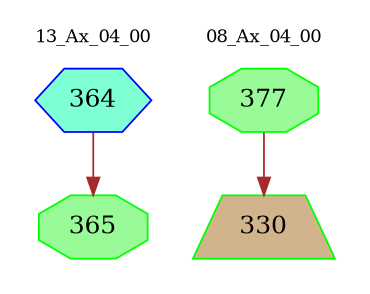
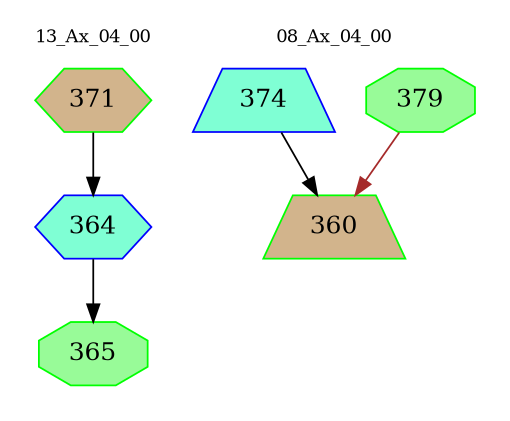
none -> (93, 100)
(264, 100) -> (421, 100)
none -> (264, 100)
(93, 155) -> (93, 282)
(264, 227) -> (334, 227)
